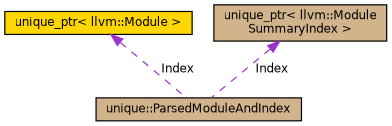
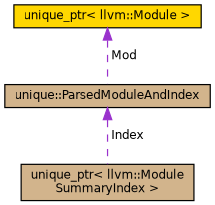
(176, 69) -> (123, 56)
(241, 73) -> (108, 142)
